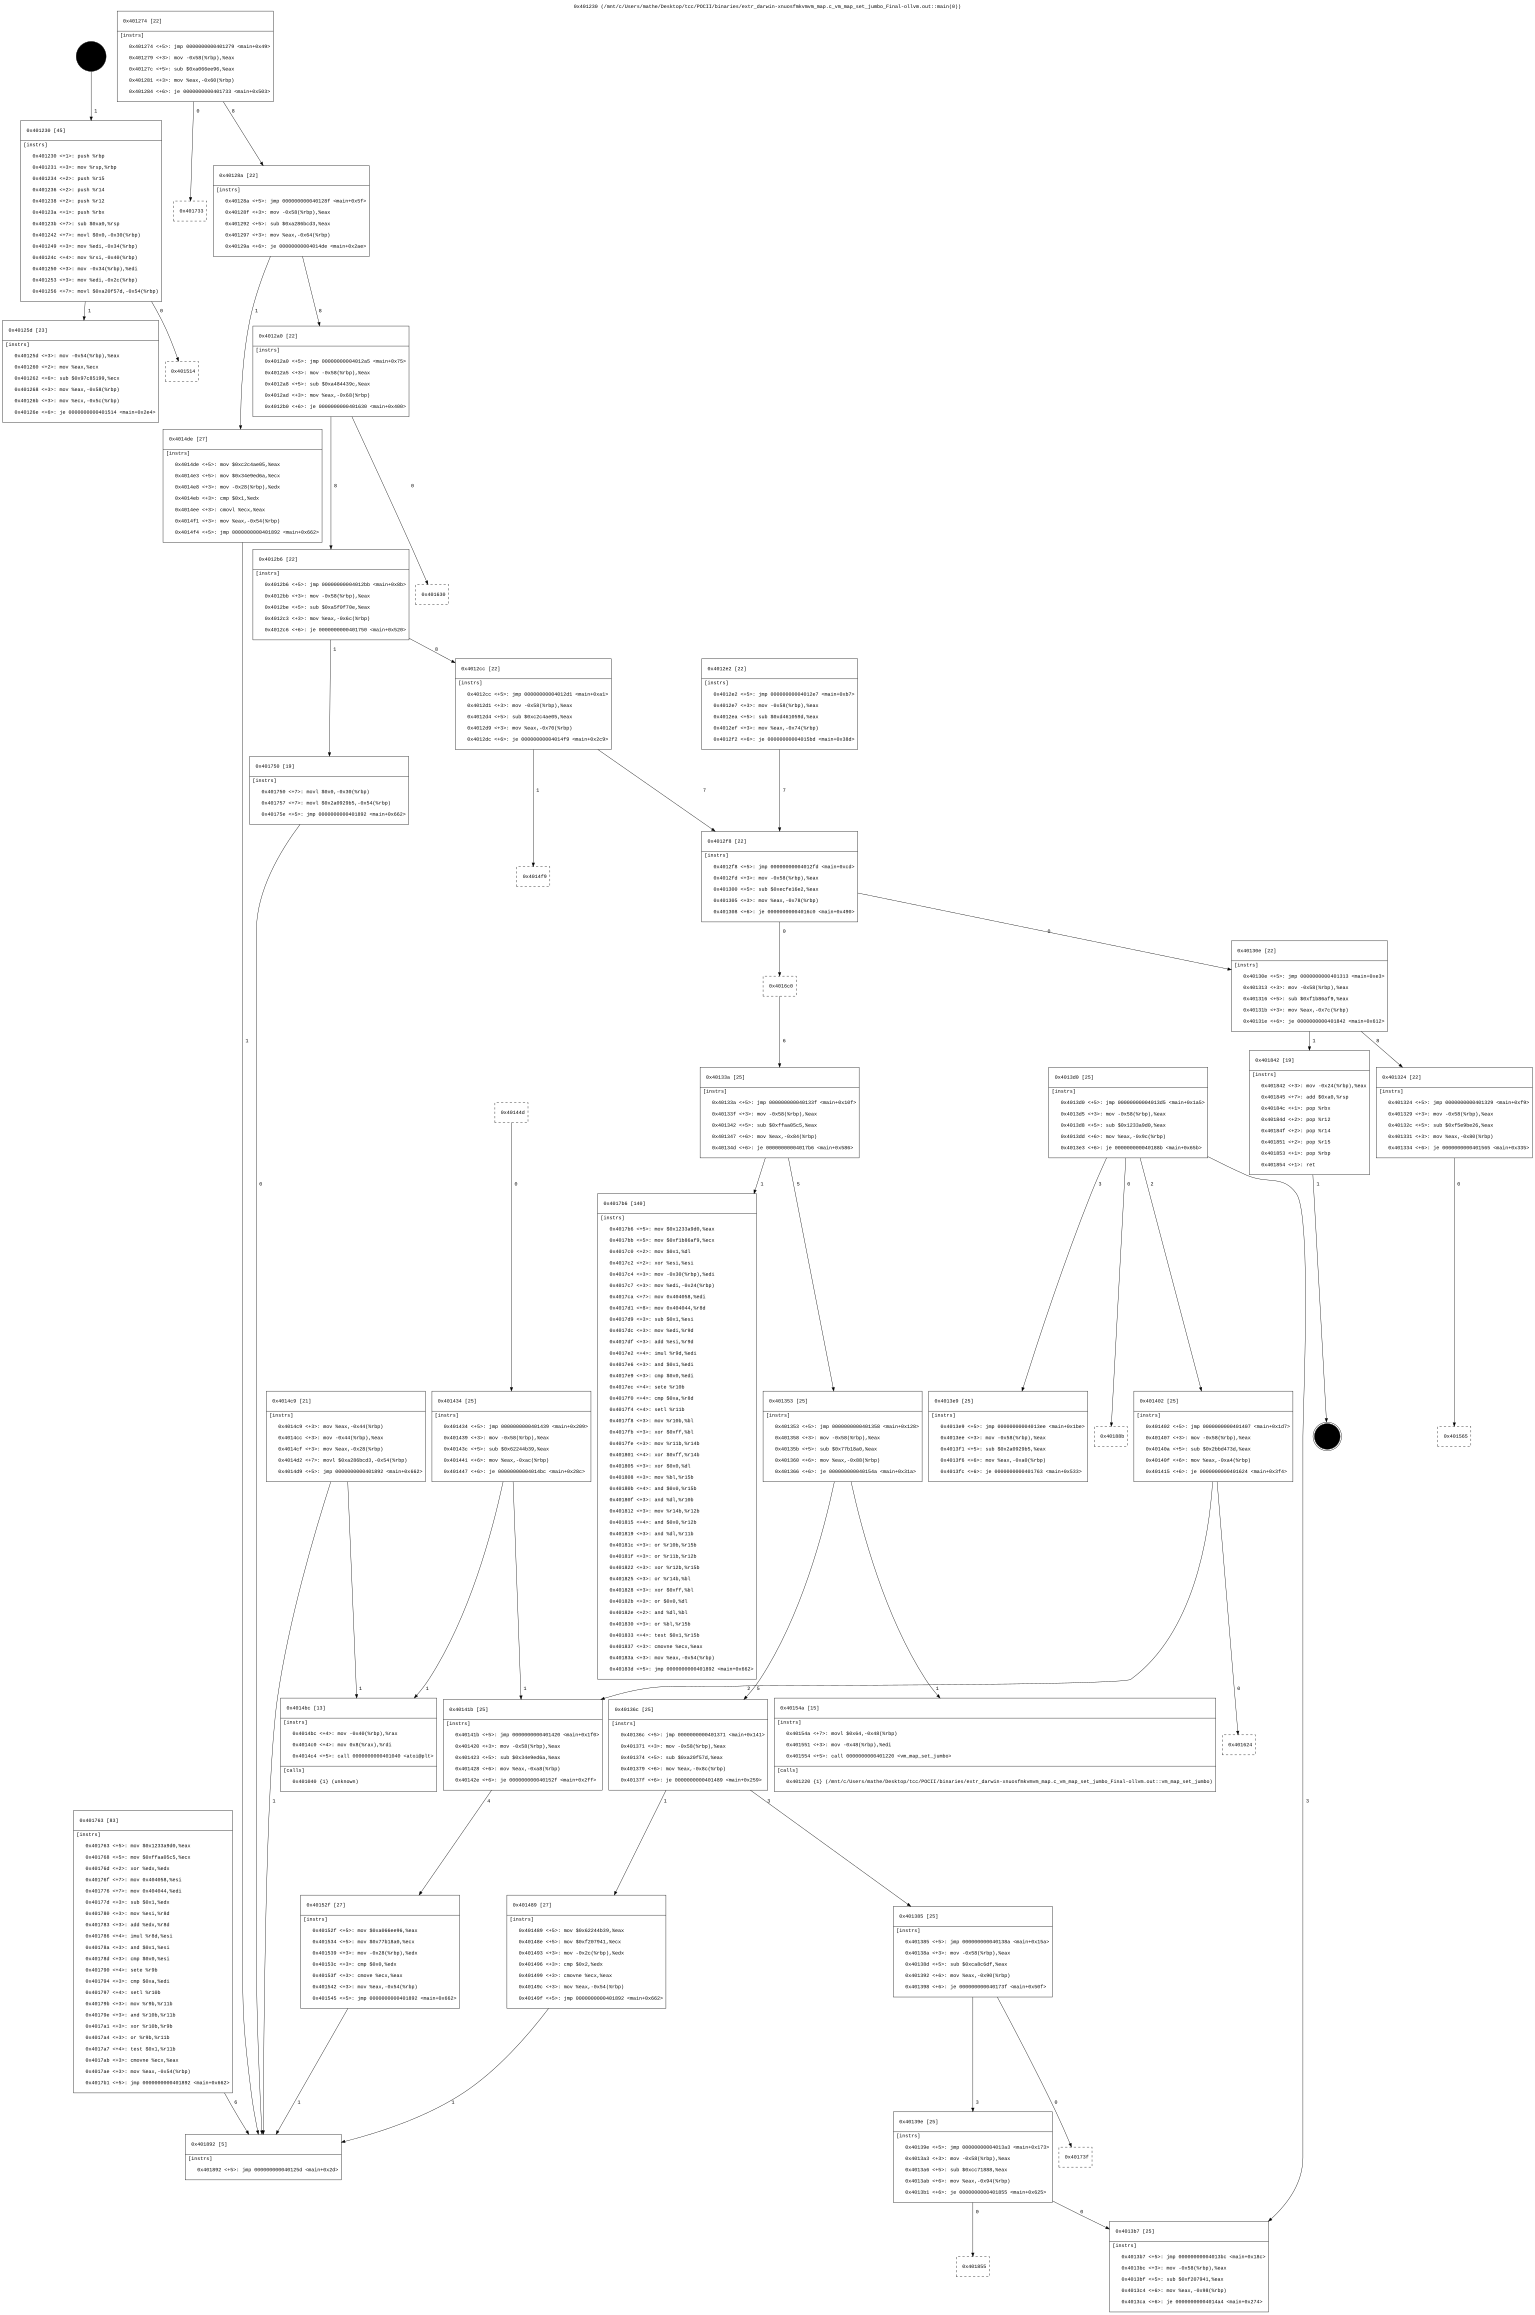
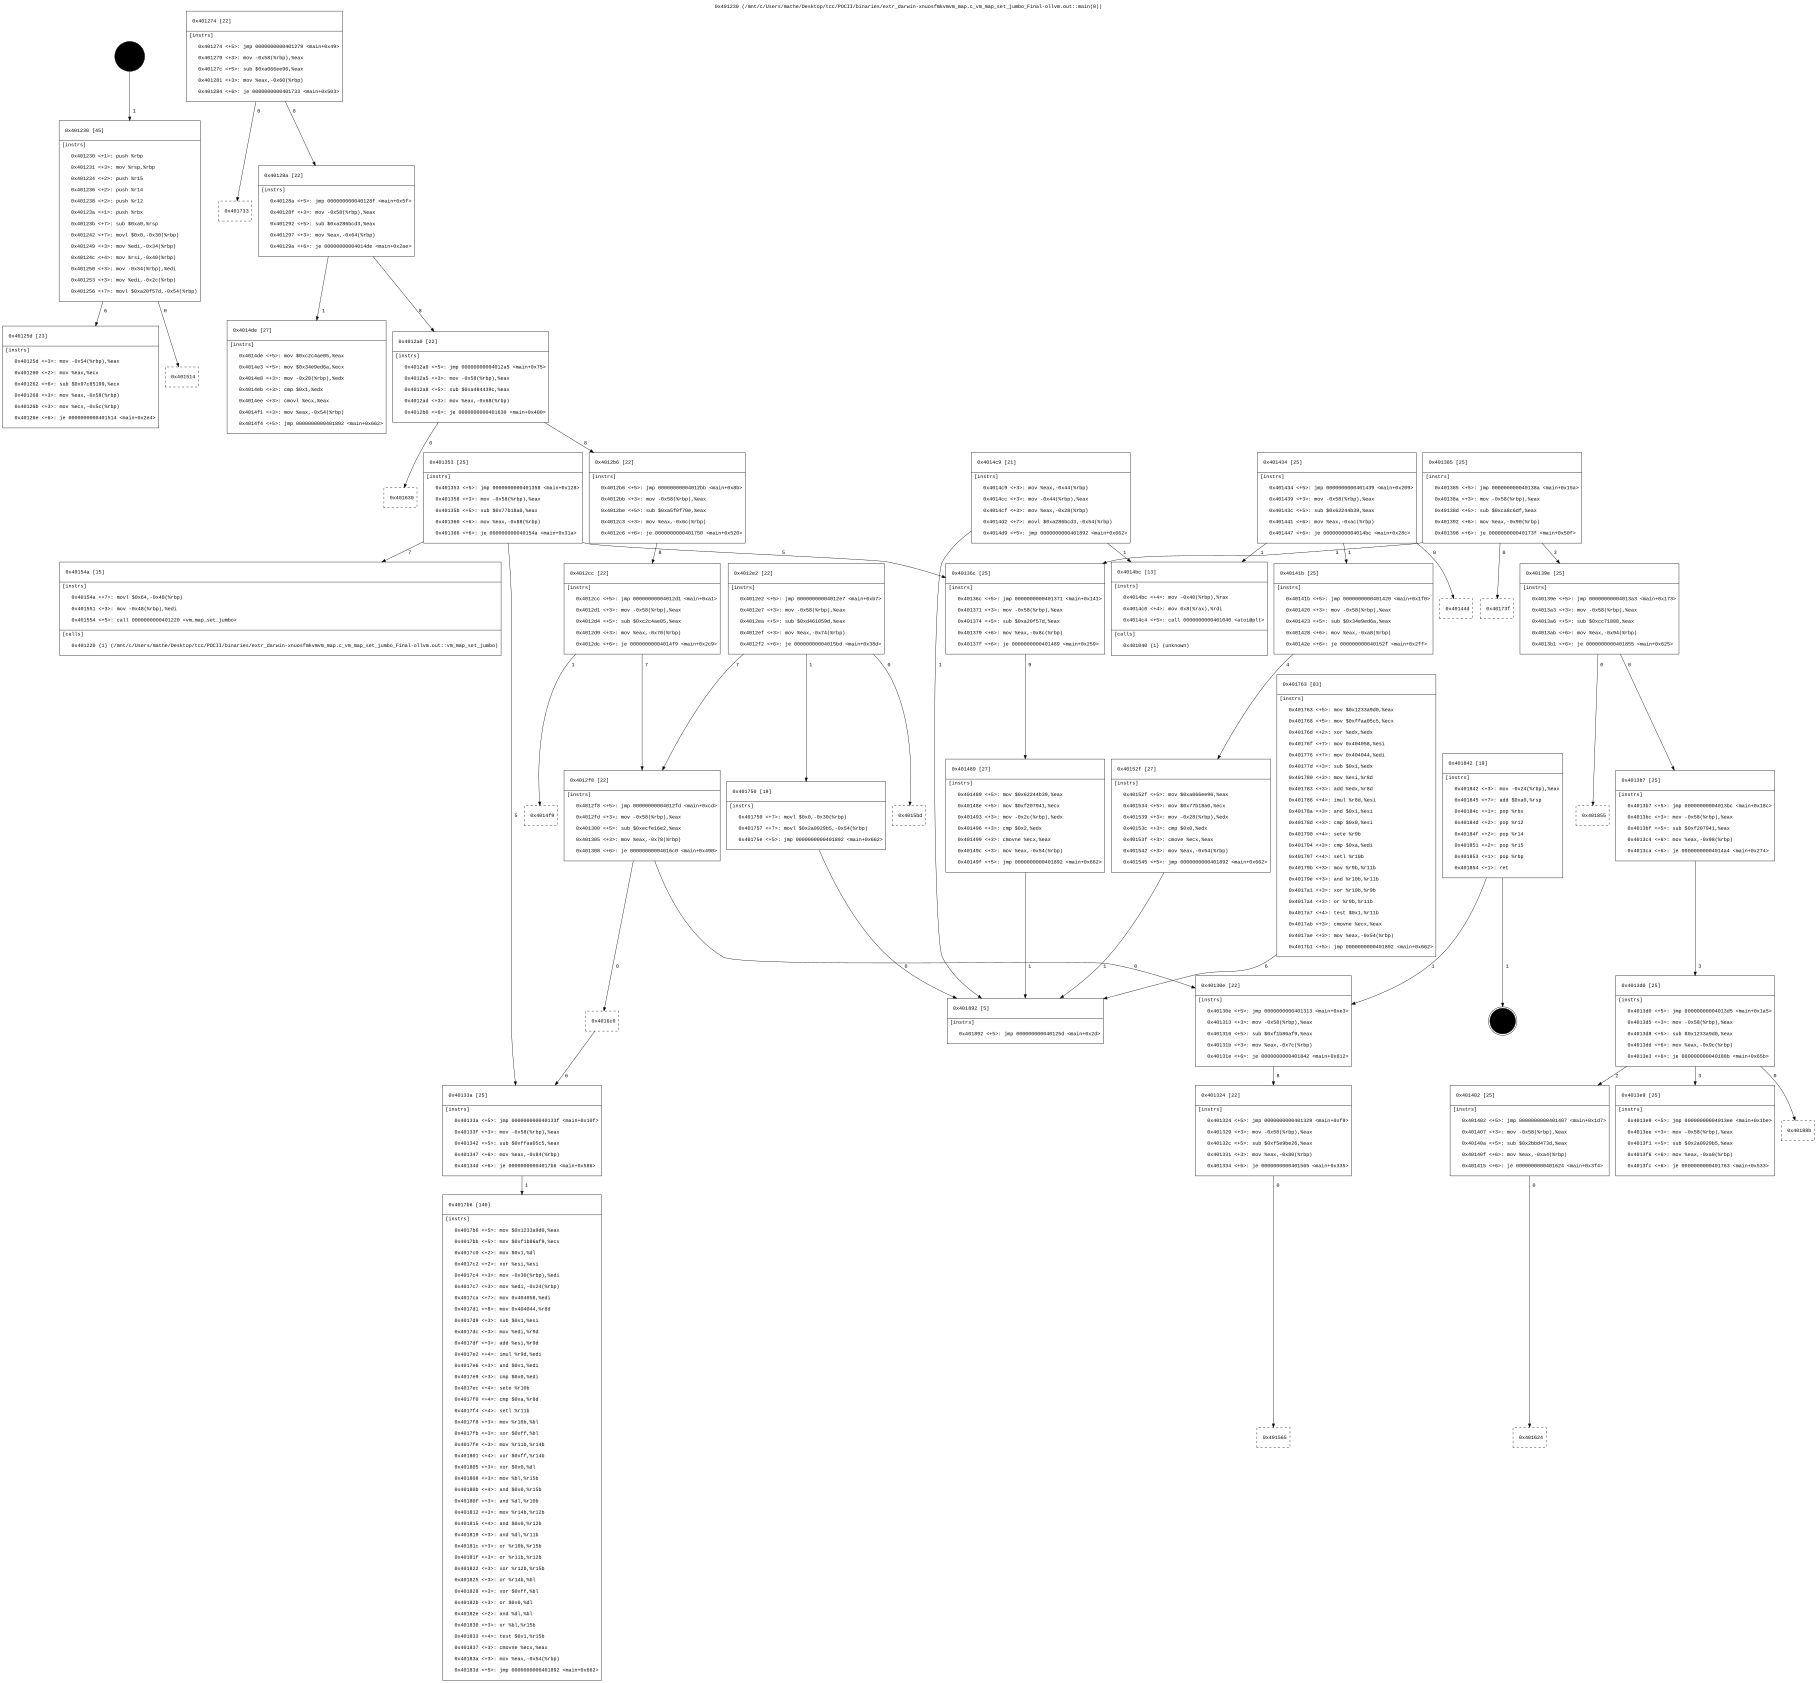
(88, 311) -> (104, 311)
(330, 696) -> (806, 716)
none -> (909, 816)
(1309, 1039) -> (1438, 958)
(511, 1255) -> (1439, 566)
(811, 1273) -> (511, 812)
(243, 1337) -> none
(1303, 1662) -> (1695, 916)
(977, 1684) -> none
(936, 1689) -> (408, 553)
(664, 1801) -> (1028, 665)
(829, 1847) -> (1265, 555)
